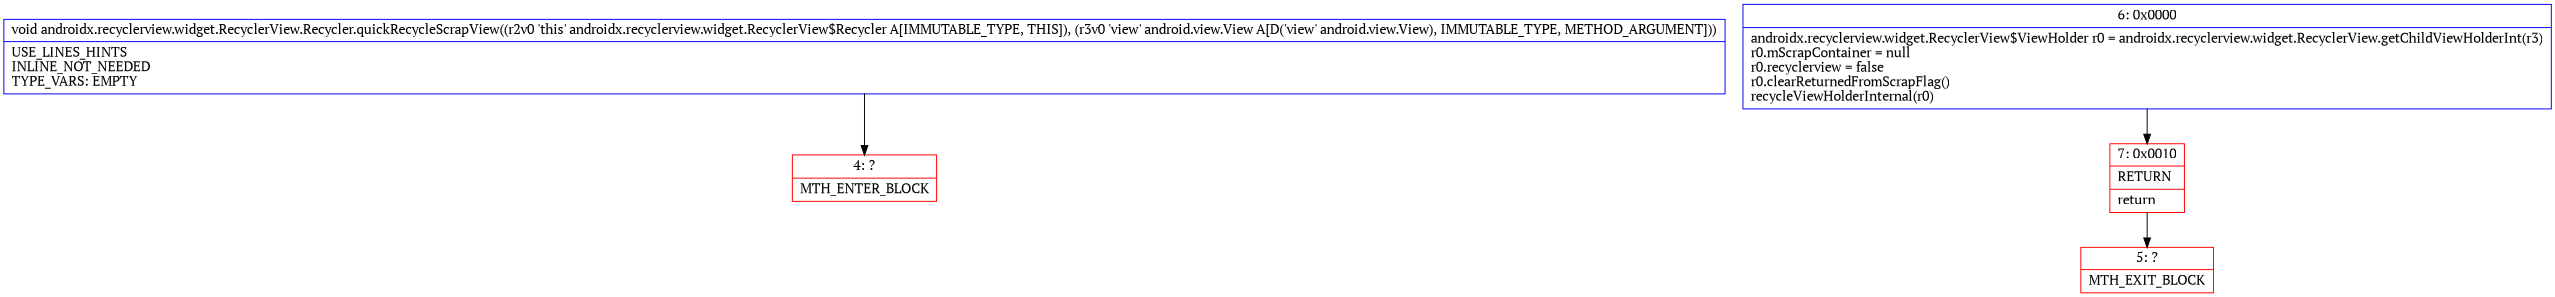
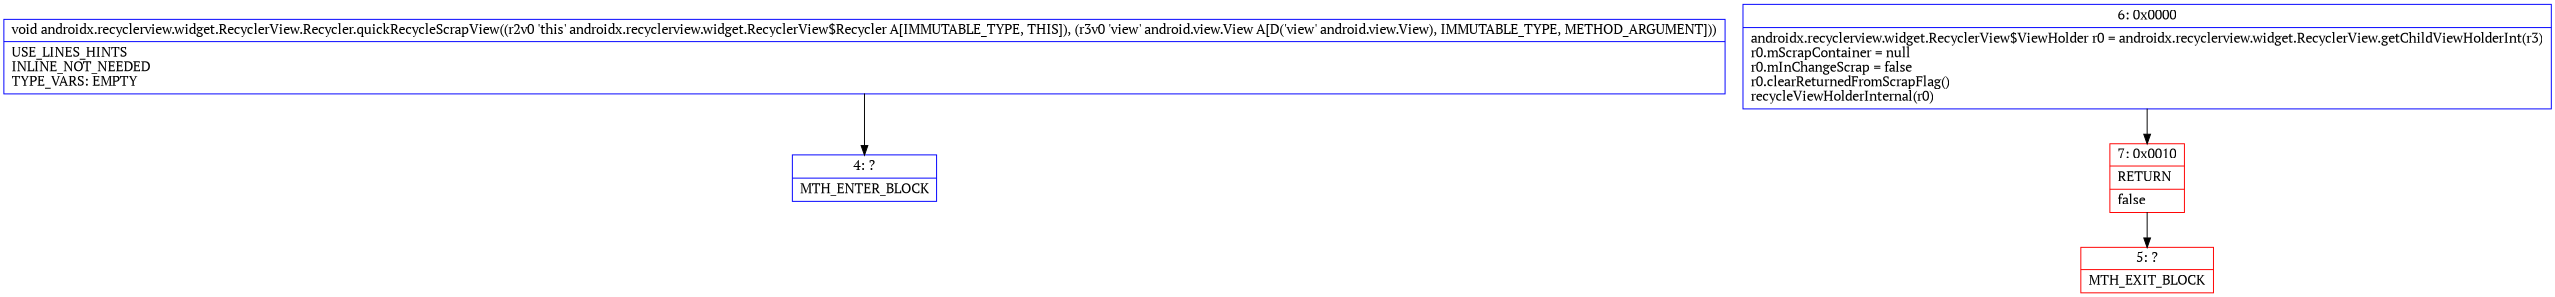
(1818, 68) -> (1832, 68)
(864, 178) -> (864, 178)
(2137, 200) -> (2132, 200)
